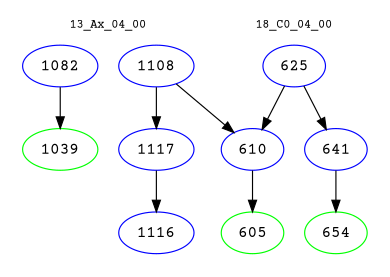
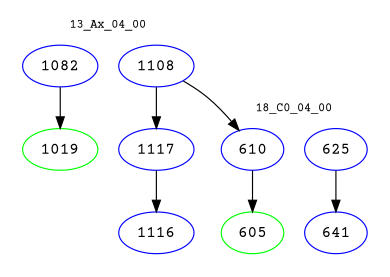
(276, 103) -> none
(60, 149) -> (60, 149)
(336, 233) -> none
